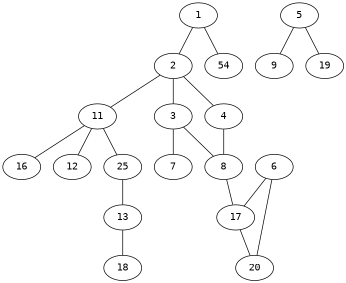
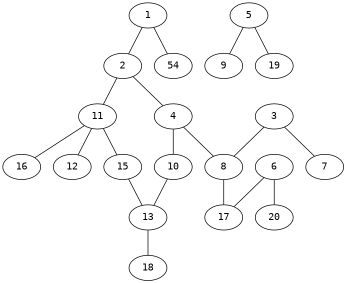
(173, 91) -> none
(123, 167) -> (123, 167)
none -> (173, 167)
(245, 243) -> none
